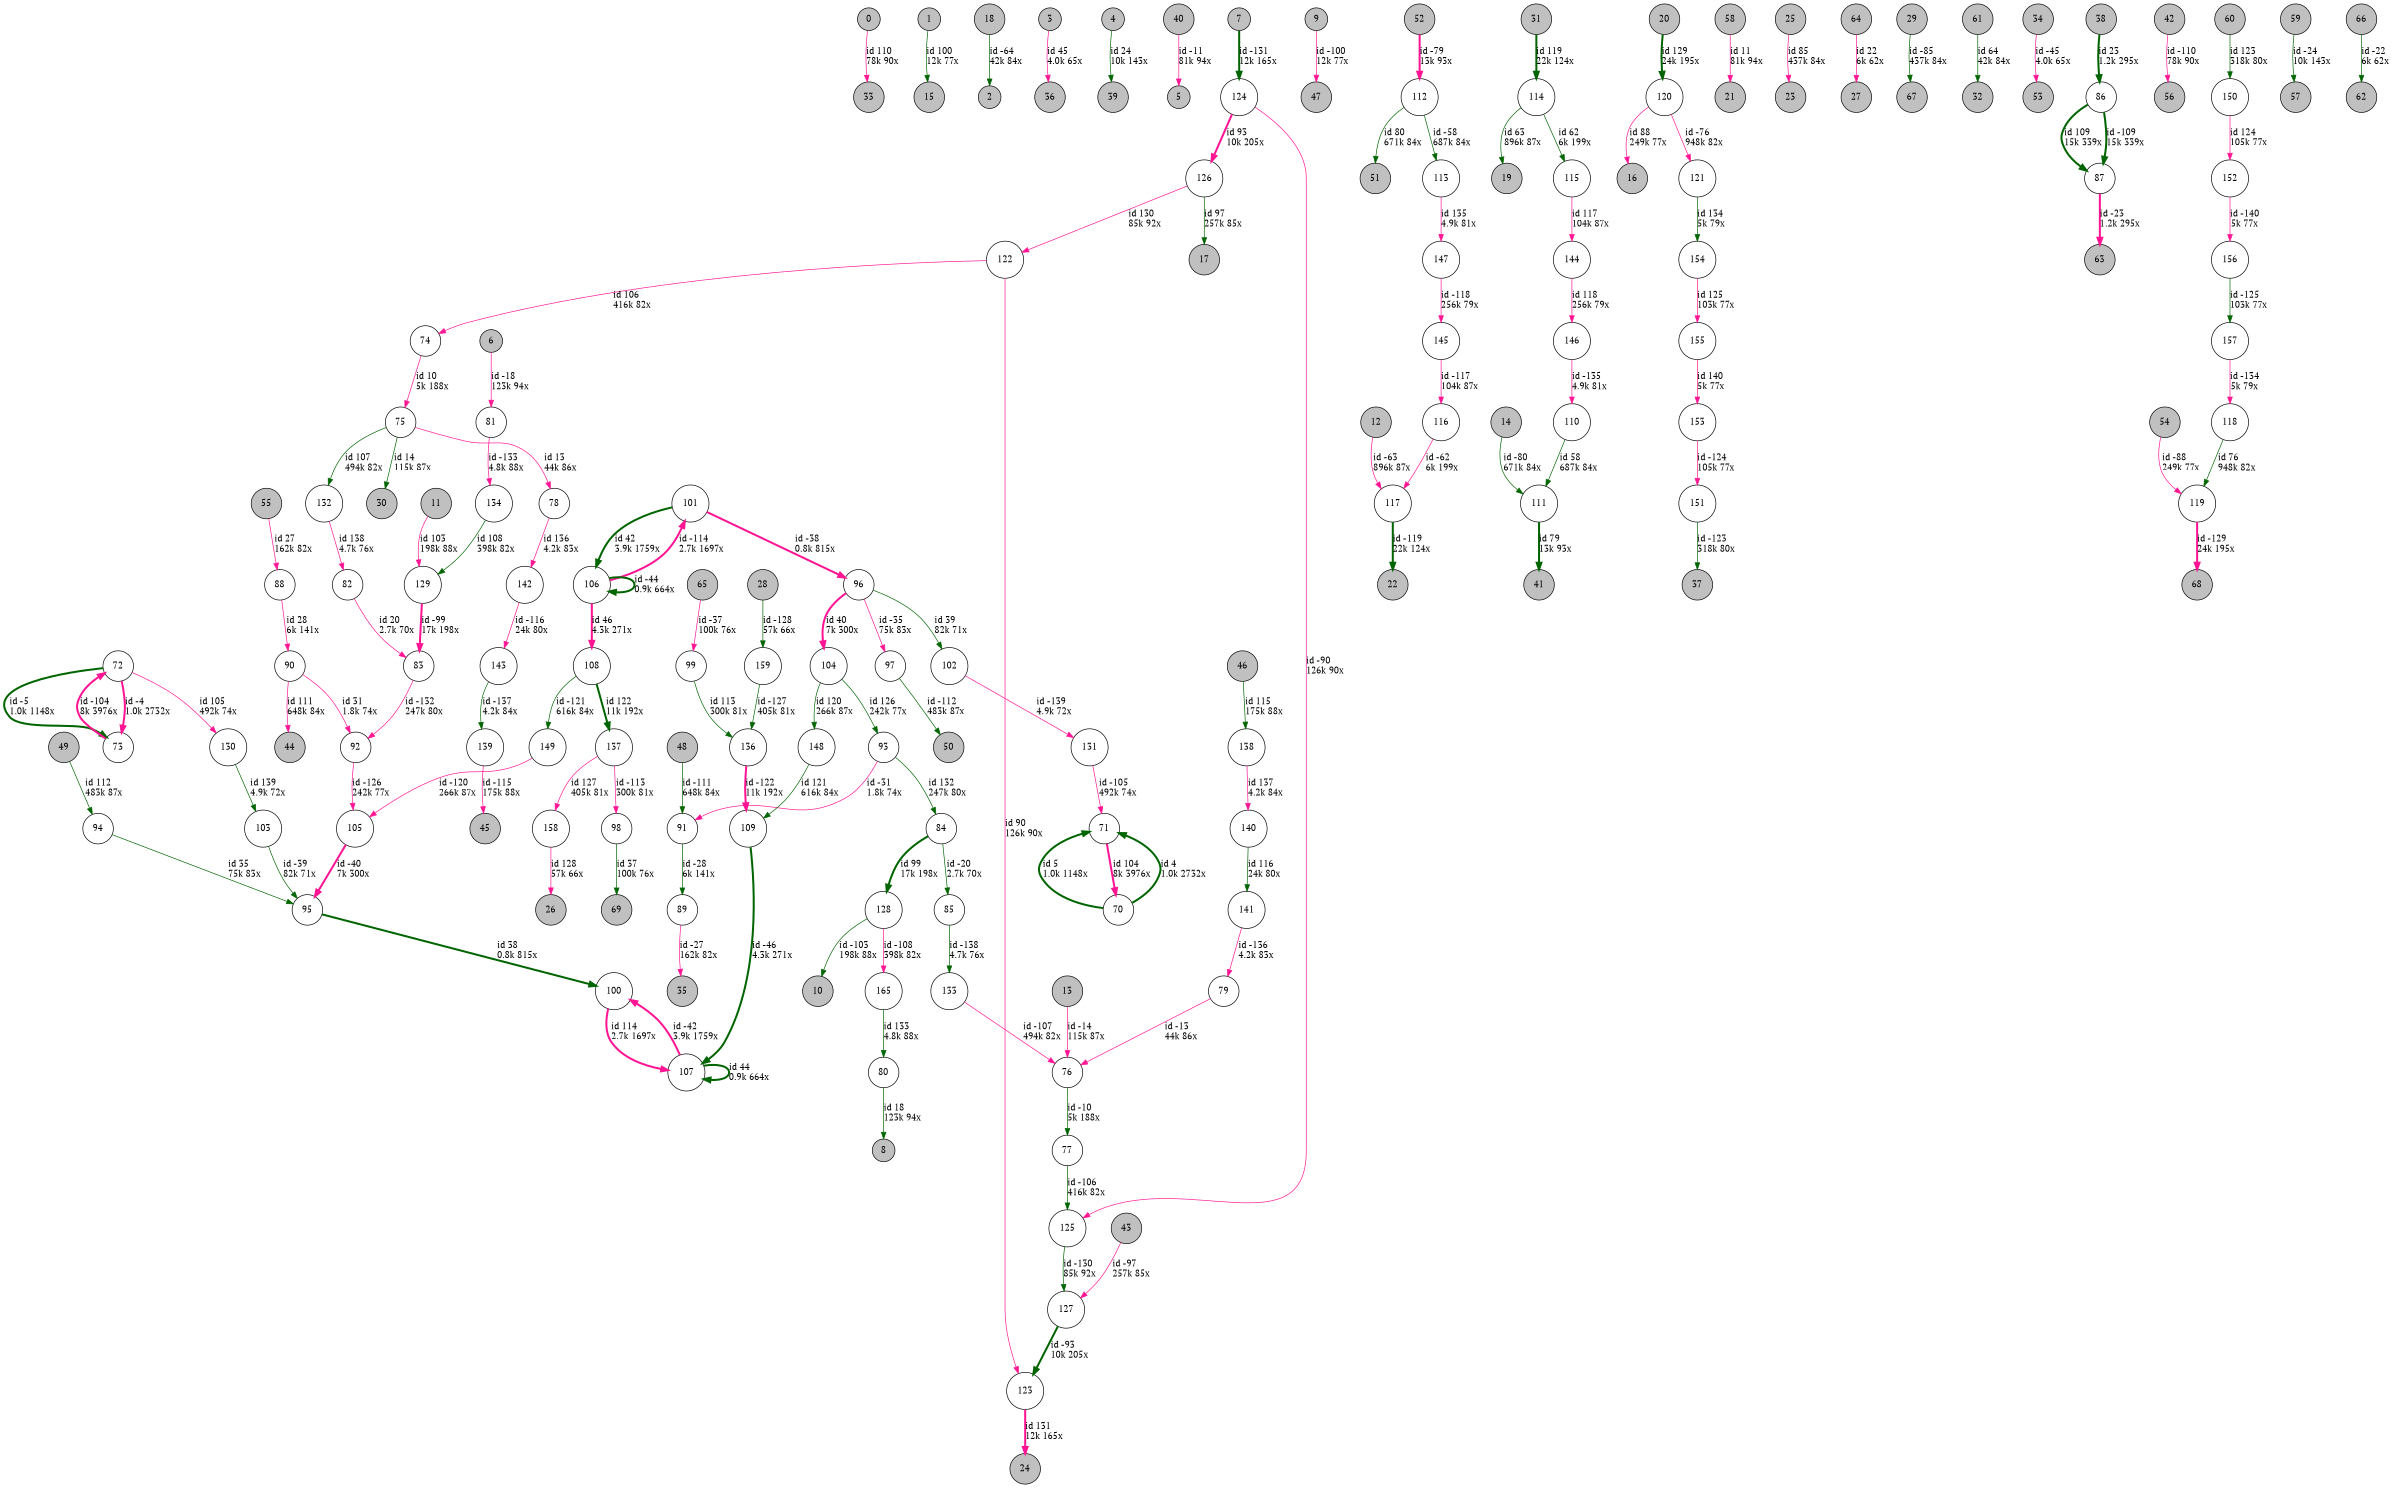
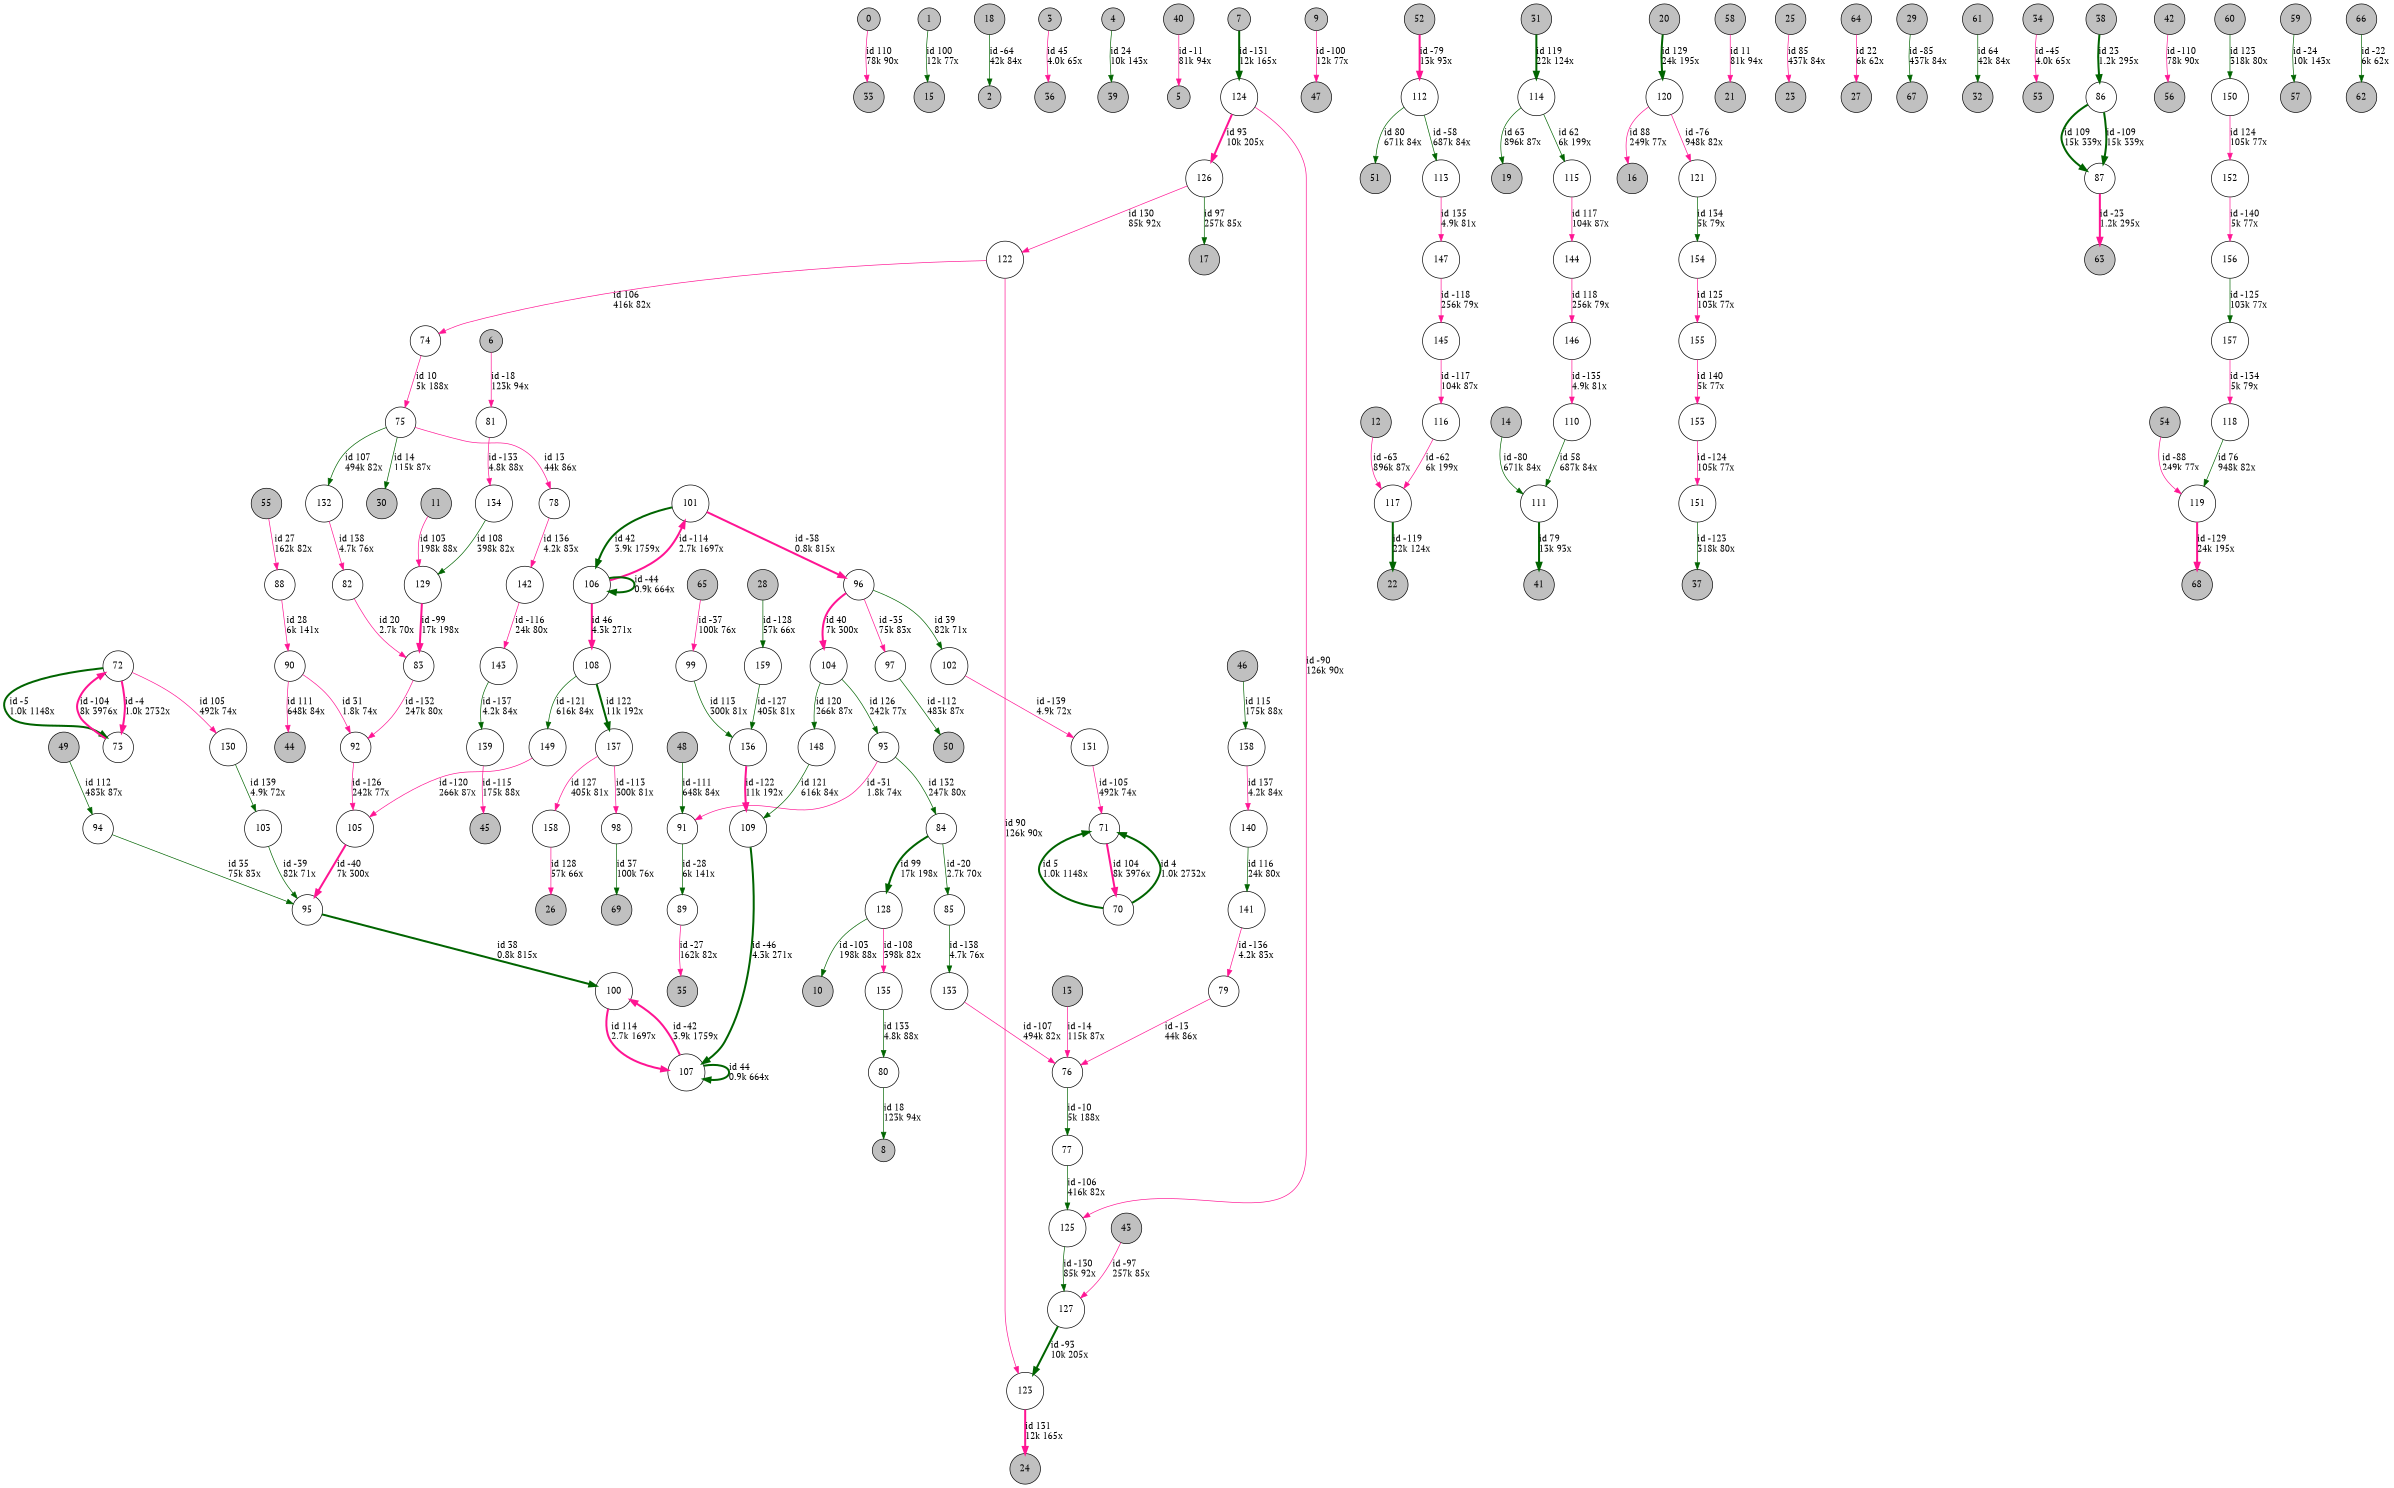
(884, 991) -> (884, 991)
